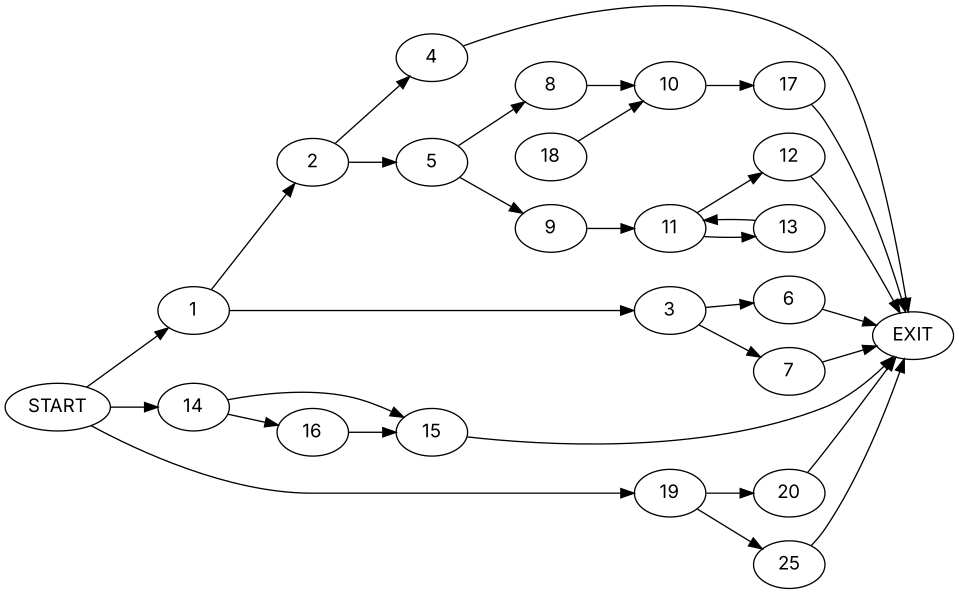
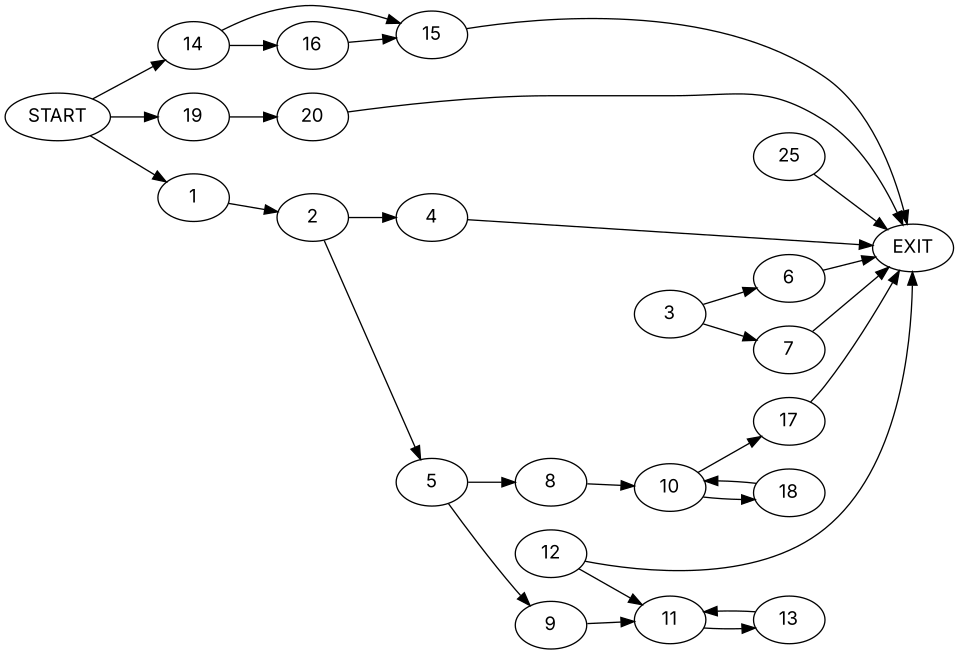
(724, 196) -> (605, 583)
(425, 311) -> none
none -> (722, 499)
(724, 525) -> none
